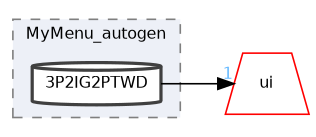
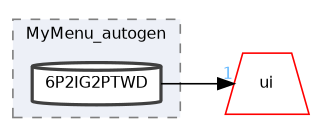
(97, 84) -> (97, 84)
